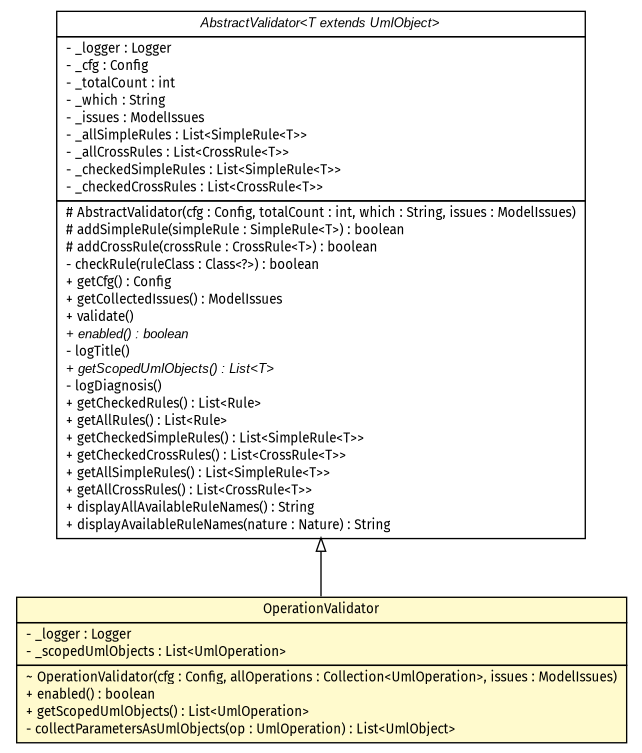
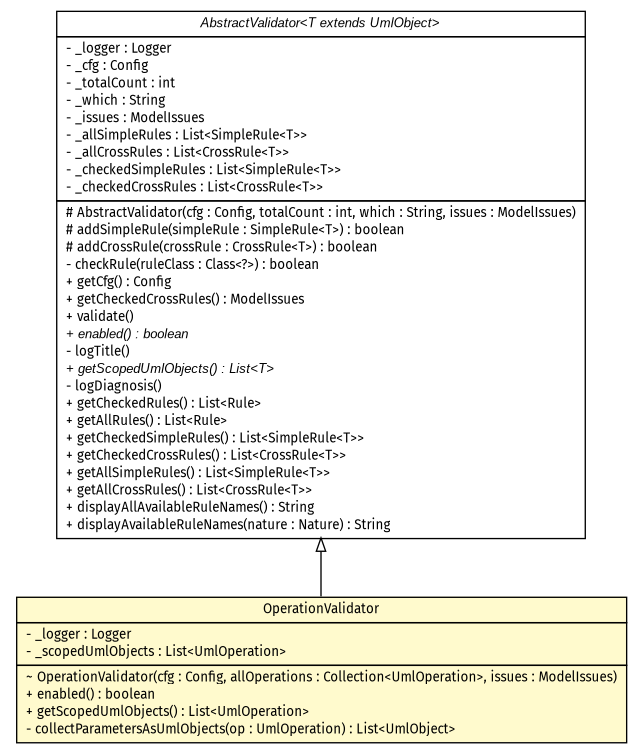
(175, 300) -> (186, 300)
